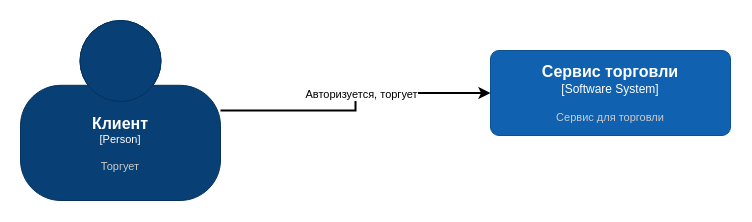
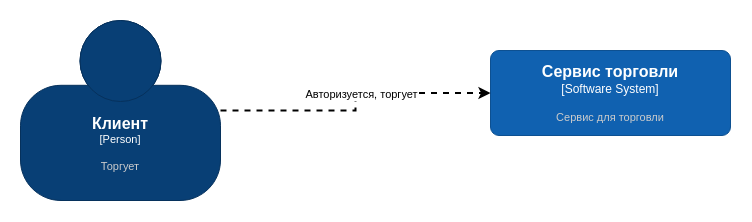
(298, 111) -> (298, 111)
